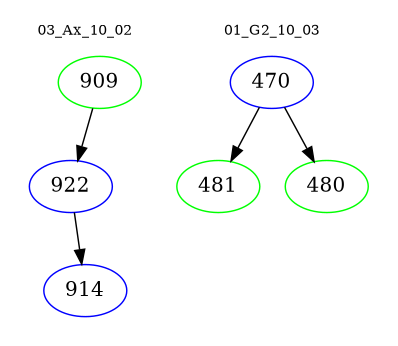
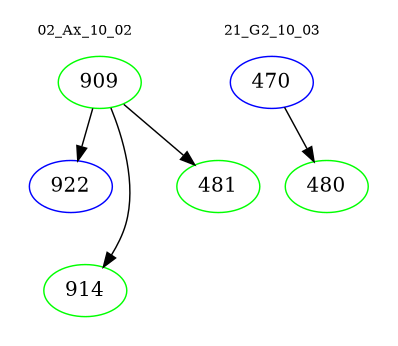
(85, 31) -> (85, 31)
(273, 31) -> (273, 31)
(249, 128) -> (143, 121)
(77, 231) -> (129, 182)
(85, 291) -> (85, 291)
